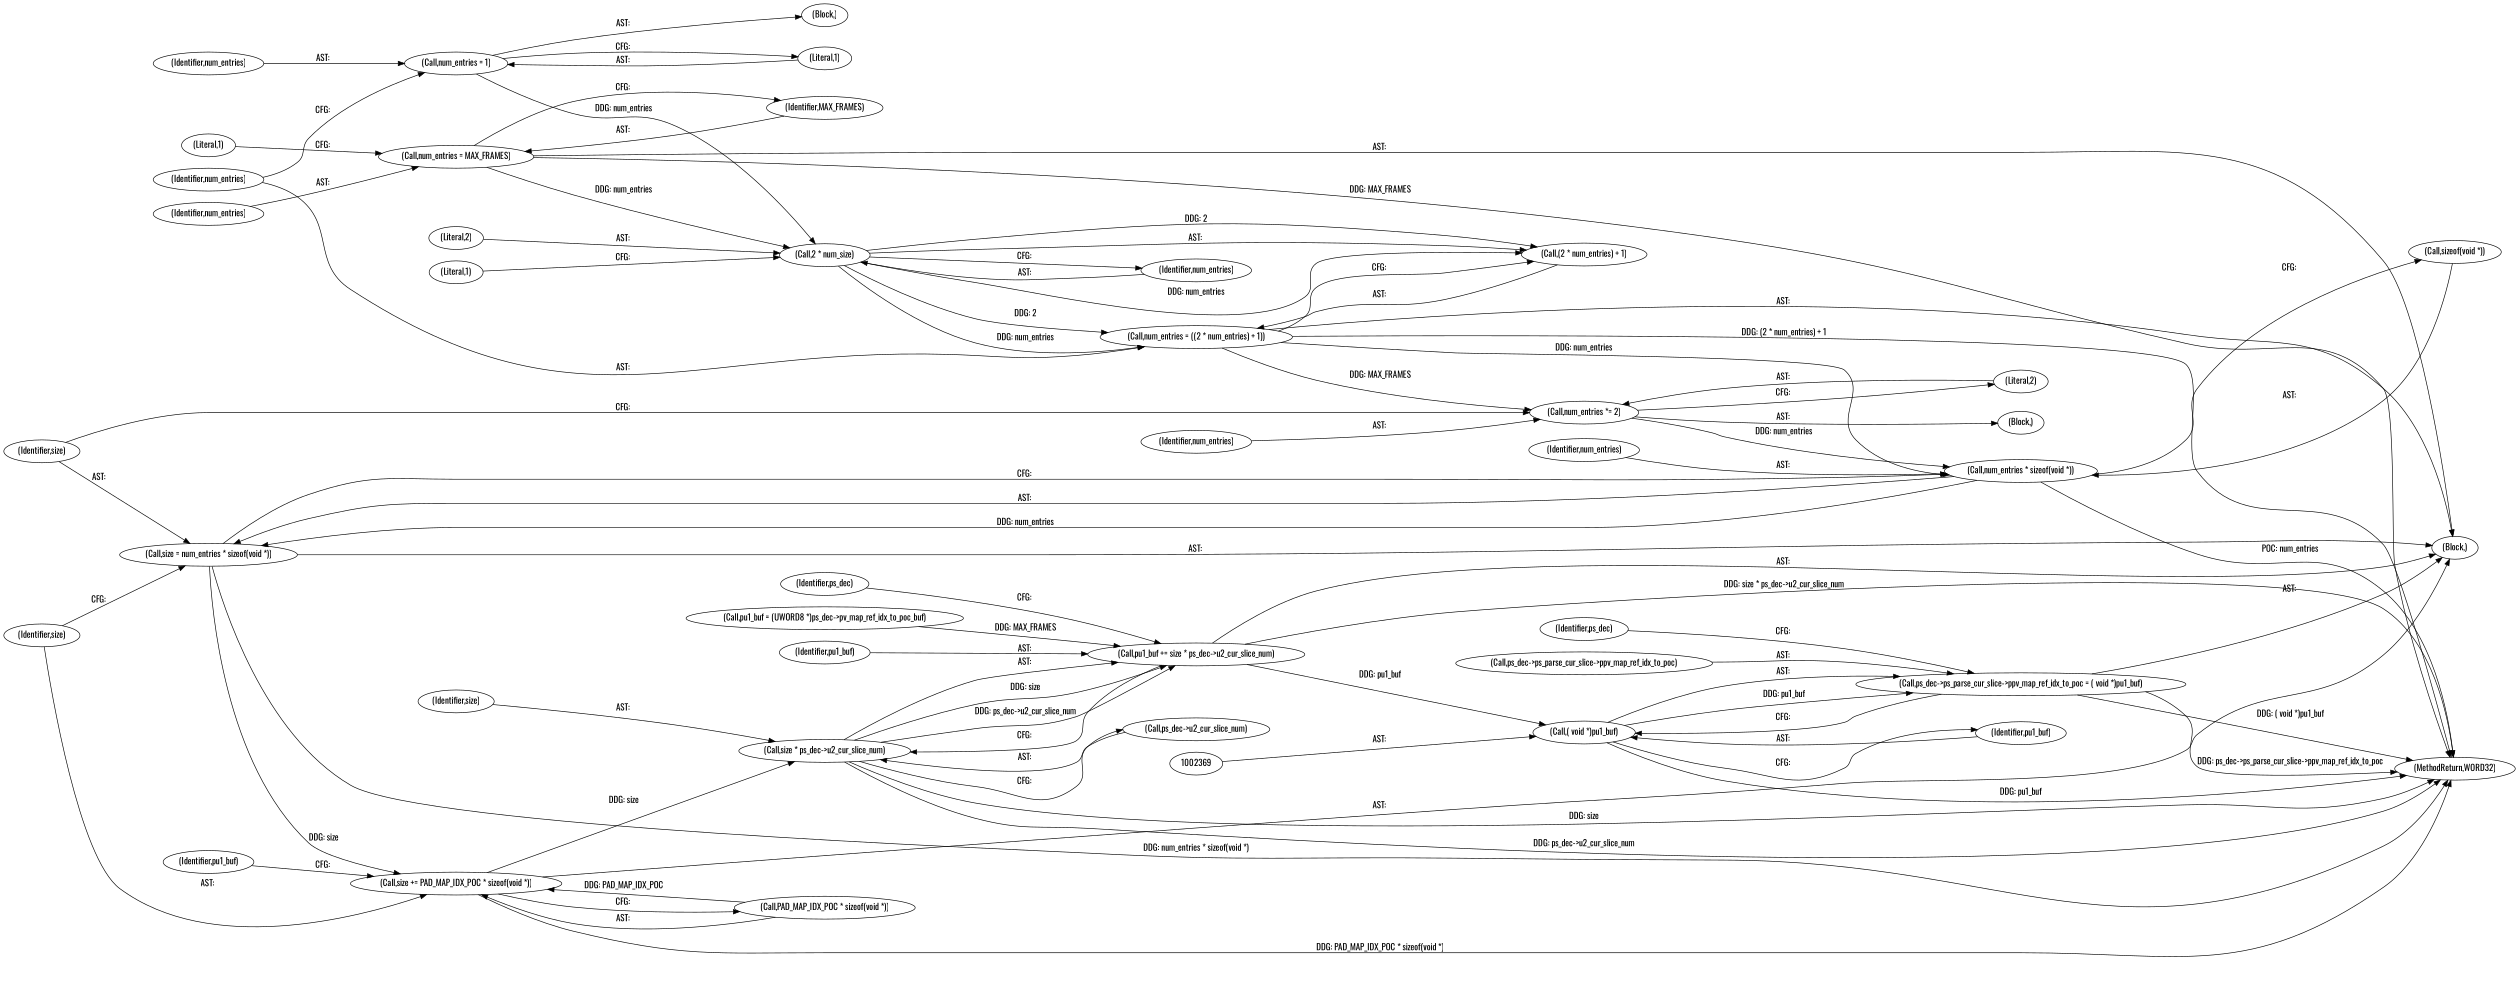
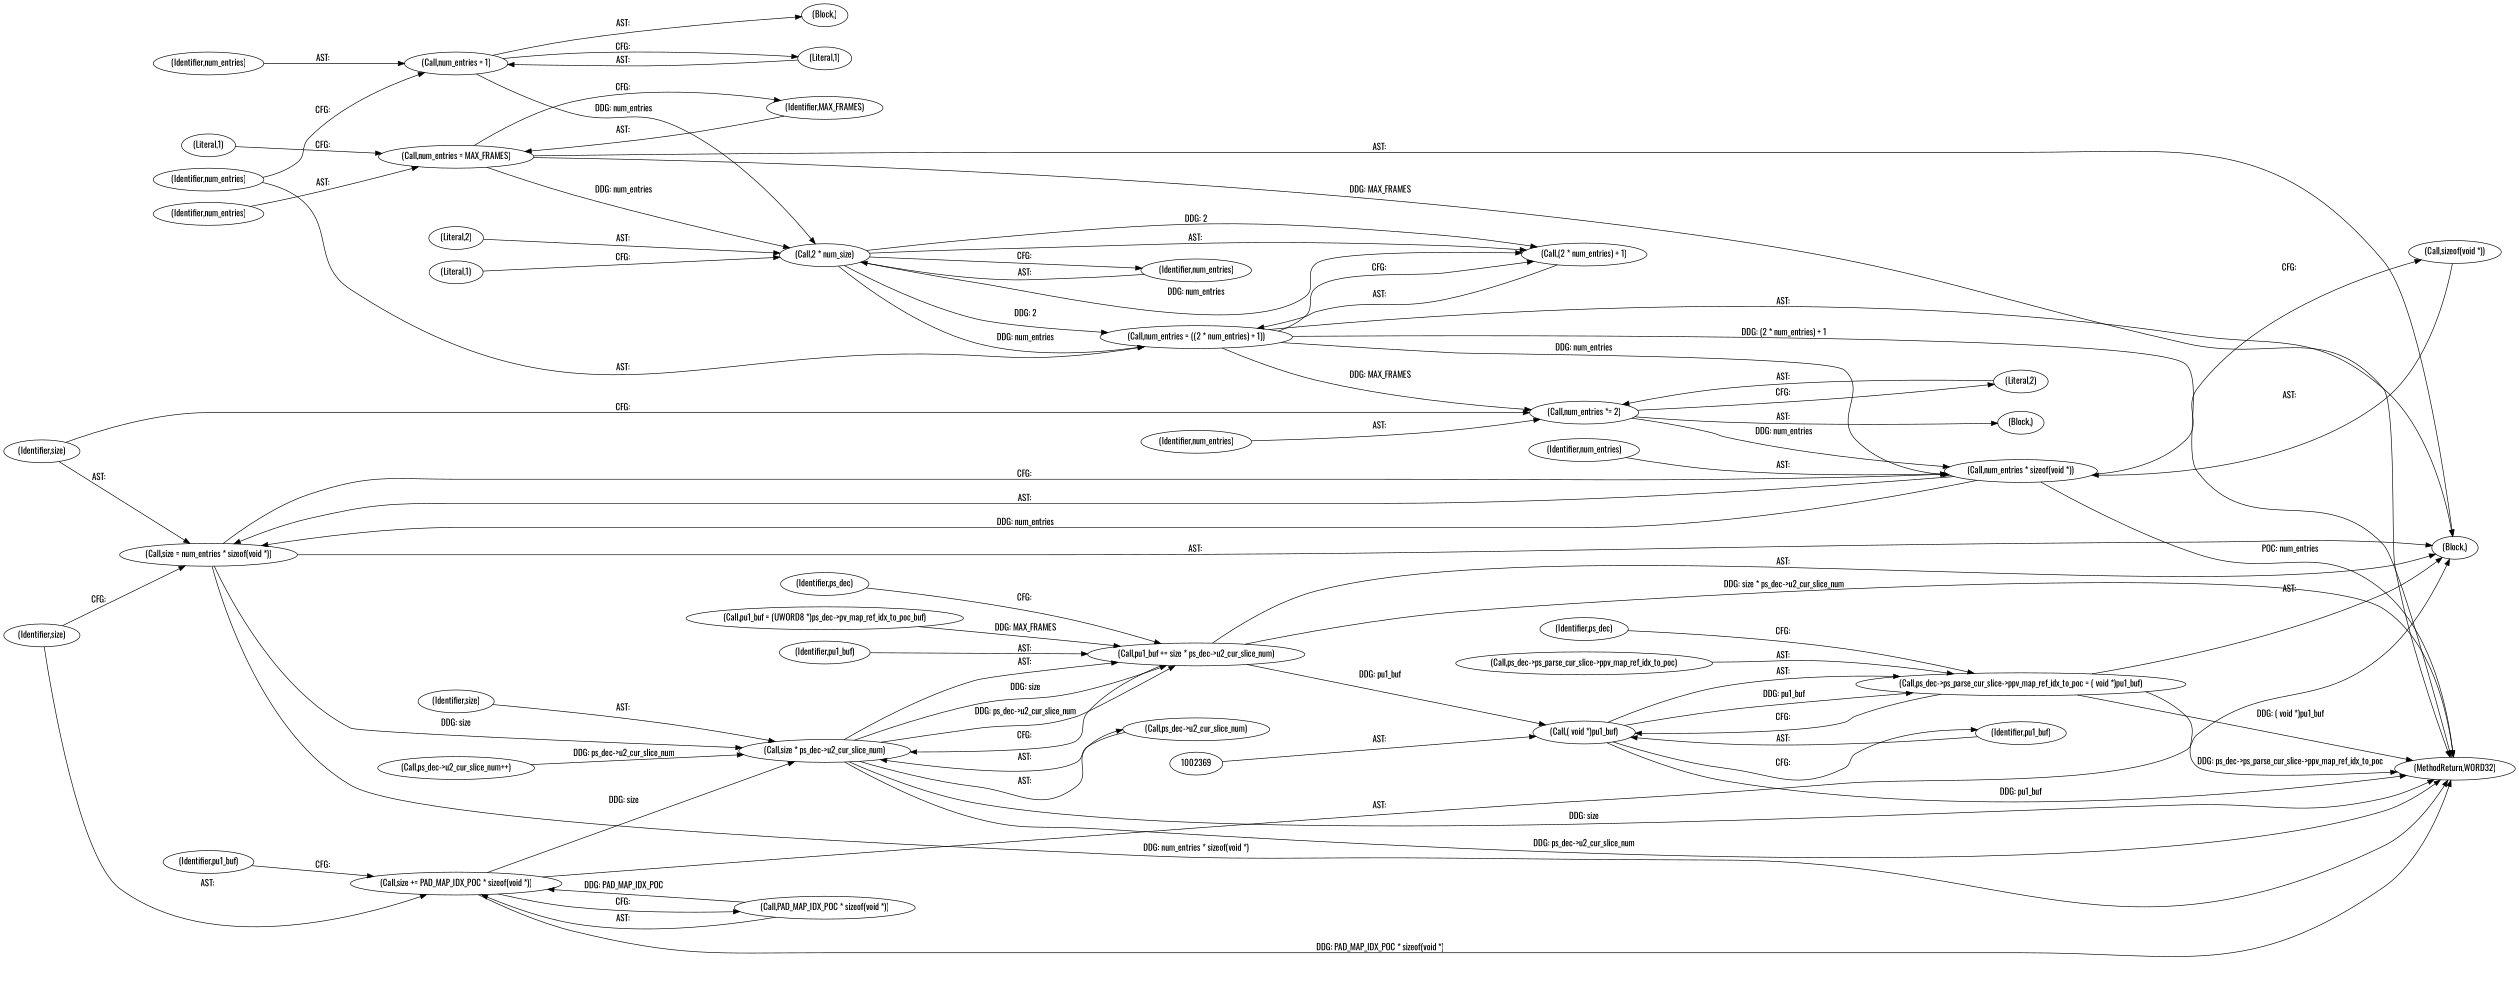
(251, 756) -> (436, 734)
none -> (456, 768)
(1026, 782) -> (1026, 782)
